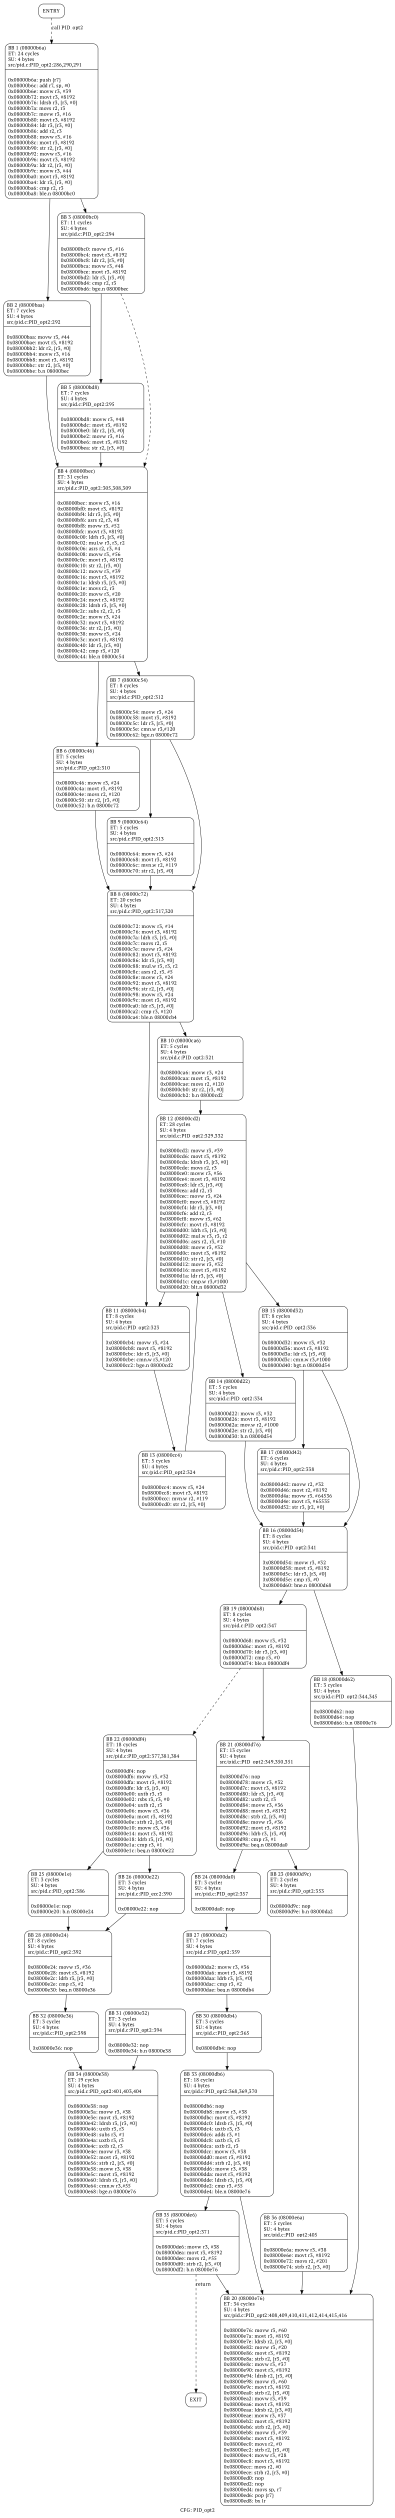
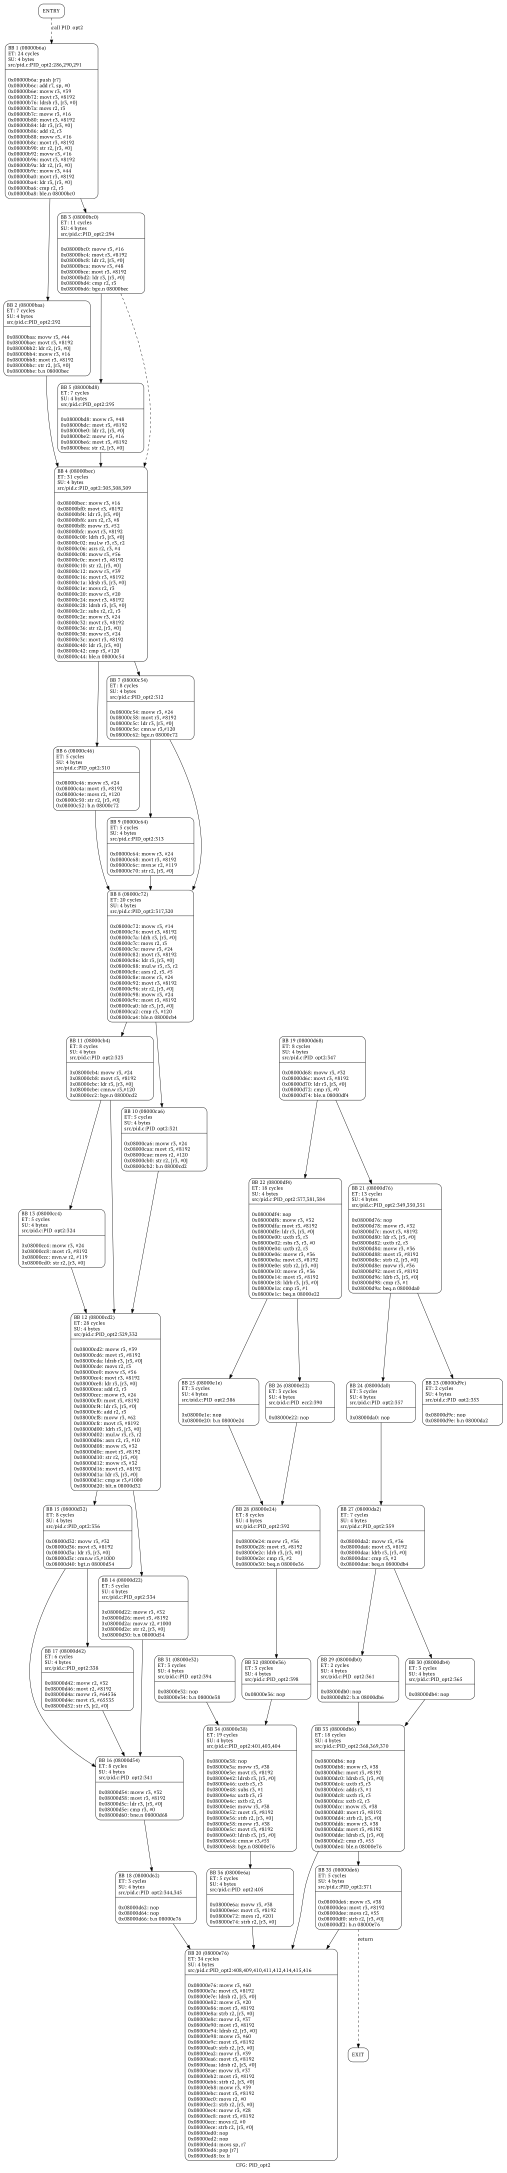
(163, 1297) -> (112, 1205)
(284, 1596) -> none
none -> (358, 1679)
(218, 1700) -> (311, 1137)
none -> (250, 1858)
